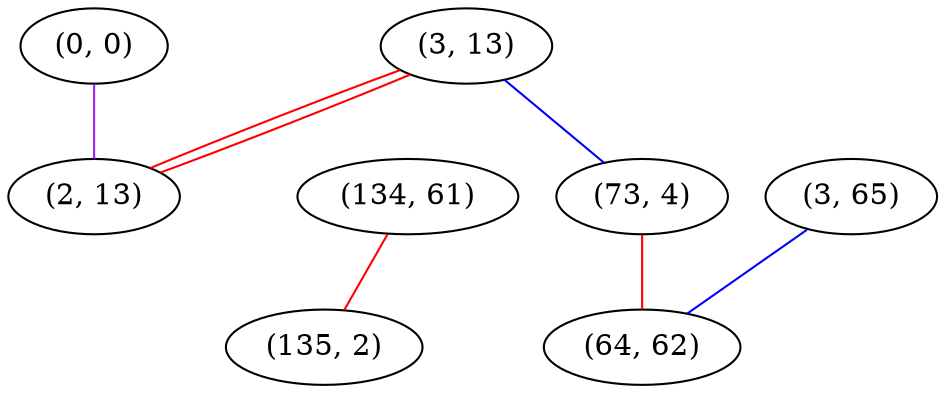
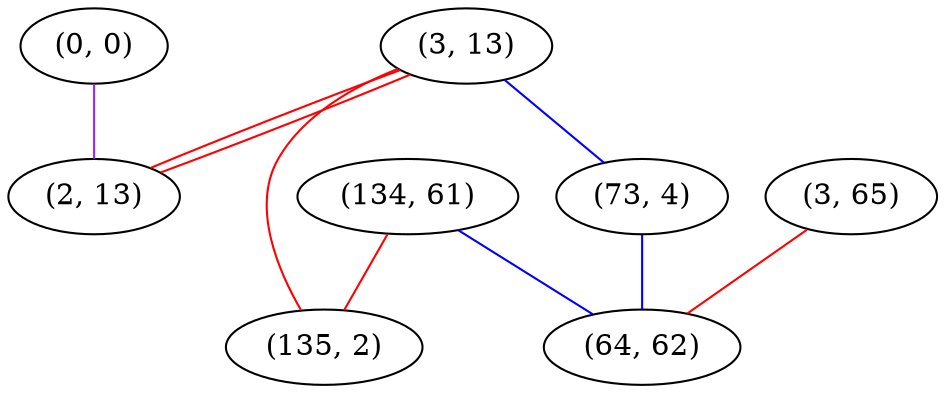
none -> (277, 162)
none -> (525, 272)
(642, 272) -> (642, 272)
(747, 272) -> (747, 272)
